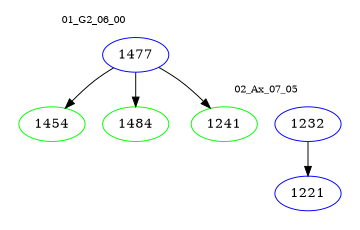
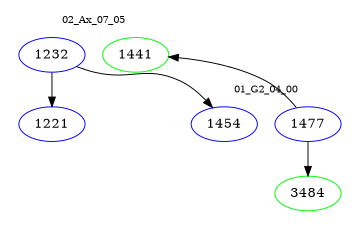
(94, 21) -> (266, 90)
(92, 83) -> (145, 74)
(52, 124) -> (224, 124)
(136, 124) -> (308, 193)
(224, 124) -> (136, 55)
